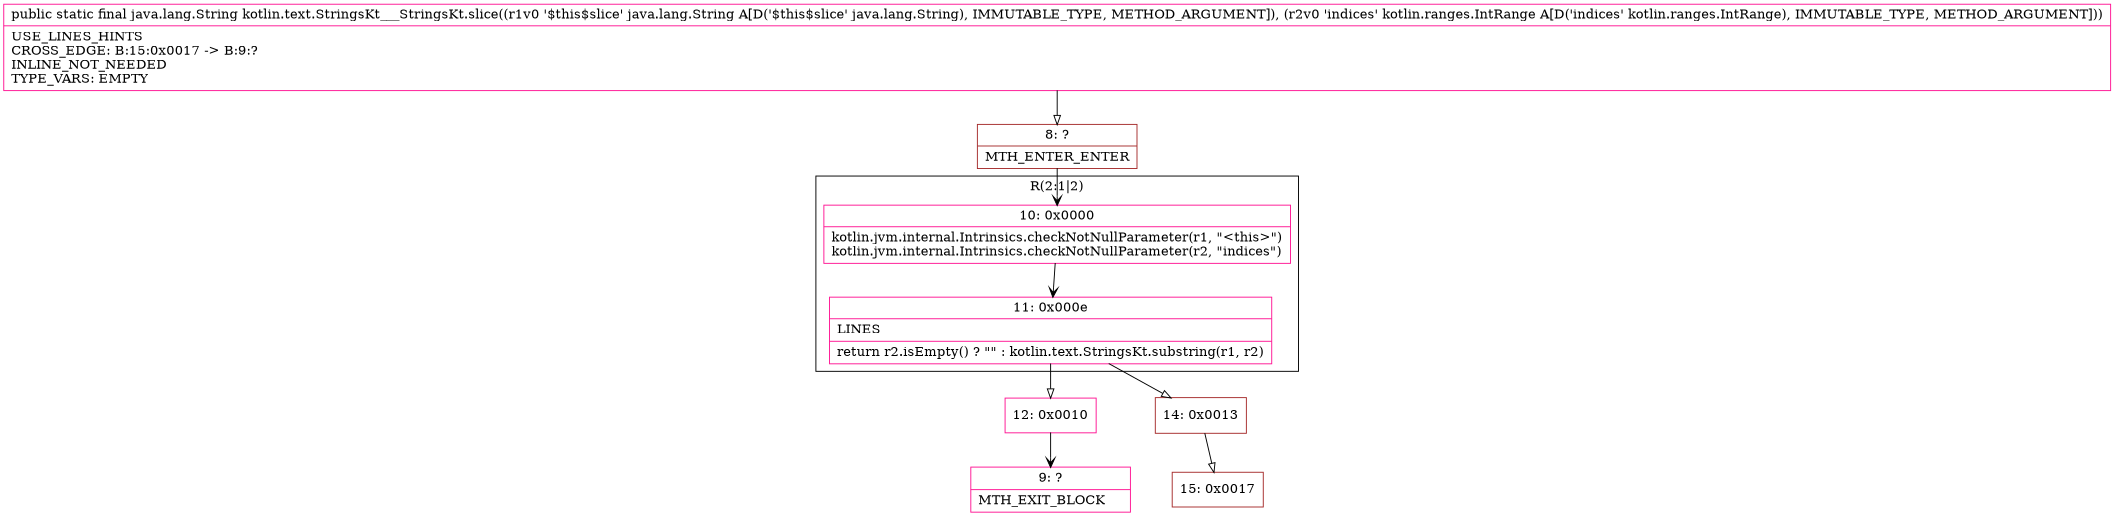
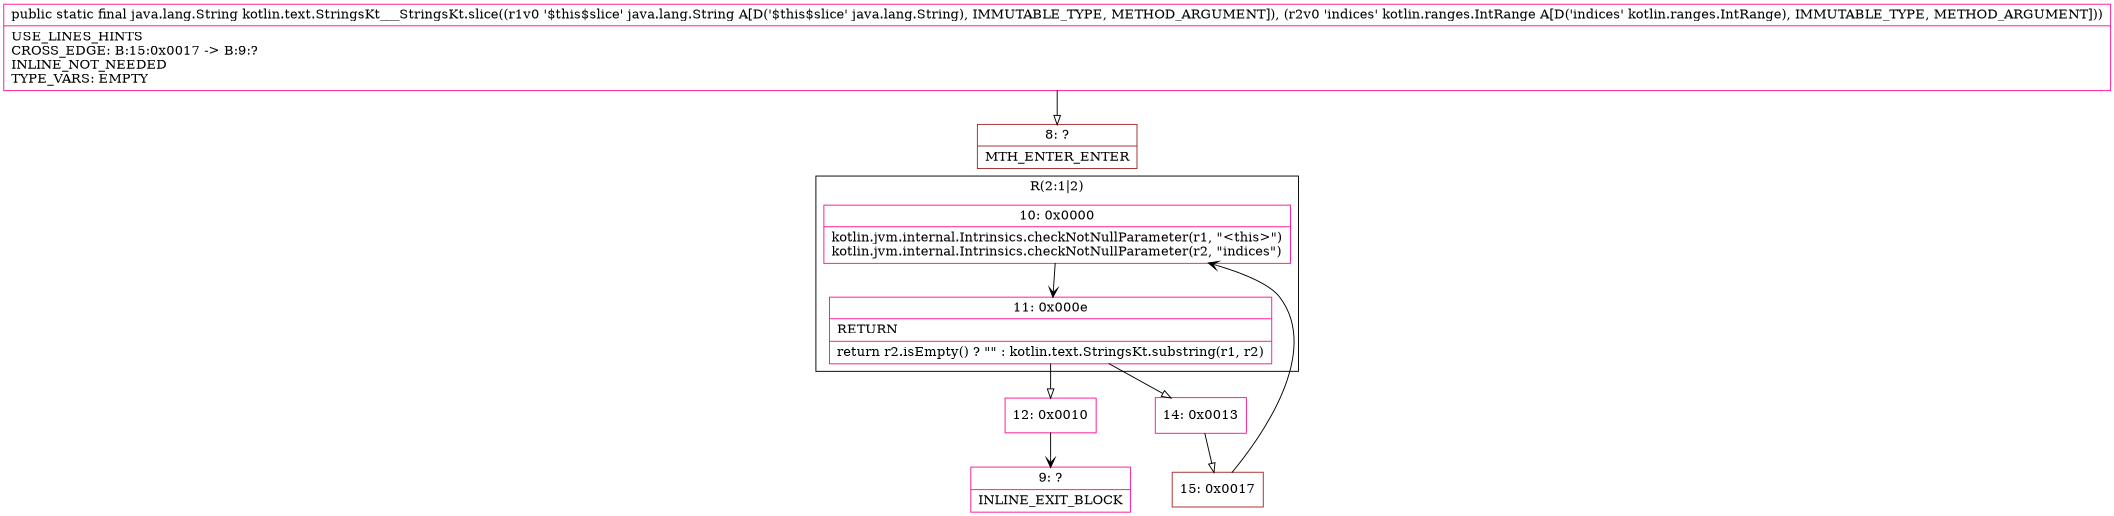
(1057, 182) -> (1292, 356)
(859, 330) -> (868, 330)
(1201, 415) -> (1201, 415)
(1042, 500) -> (1051, 500)
